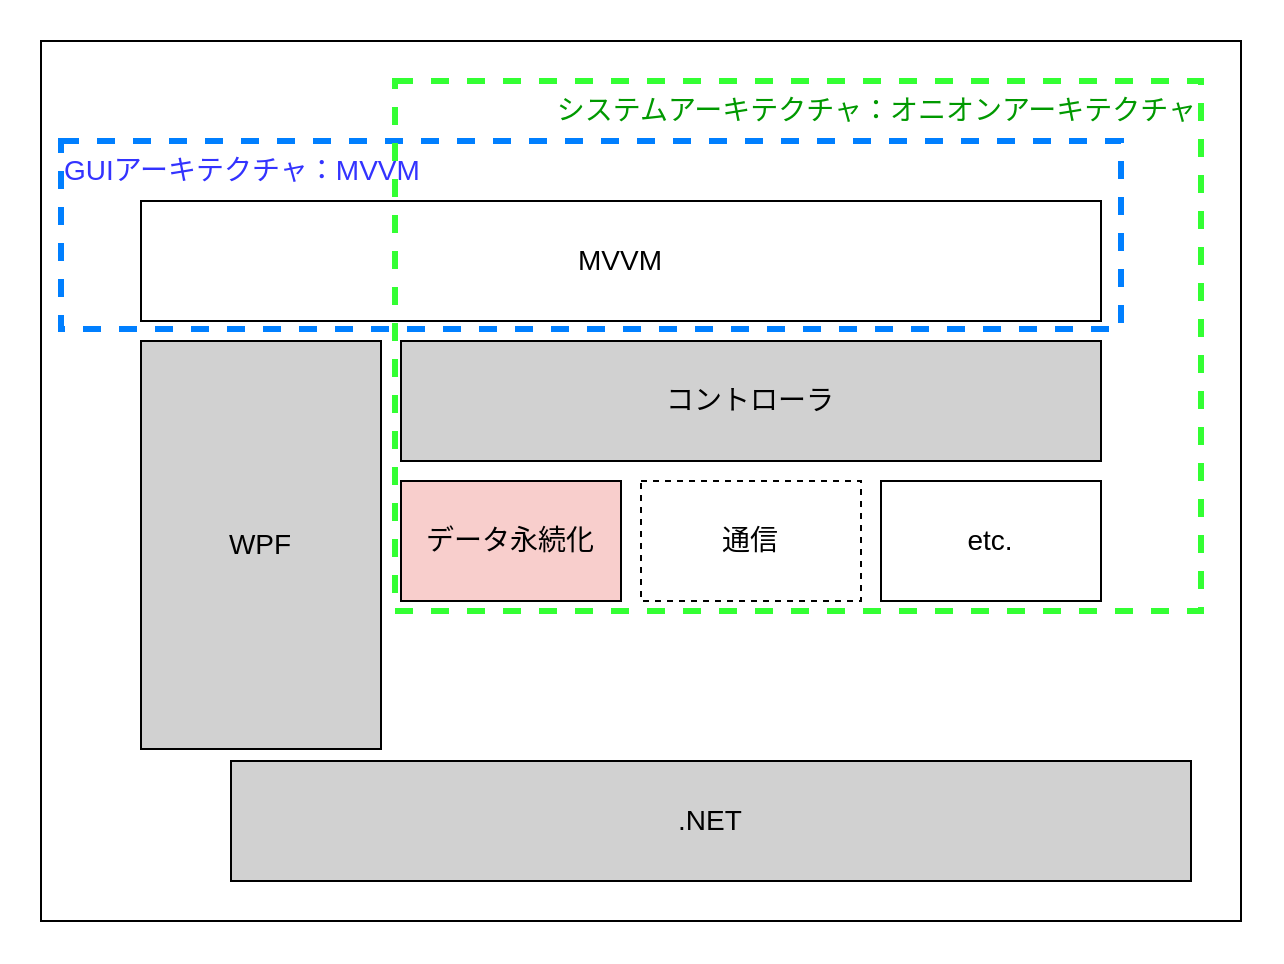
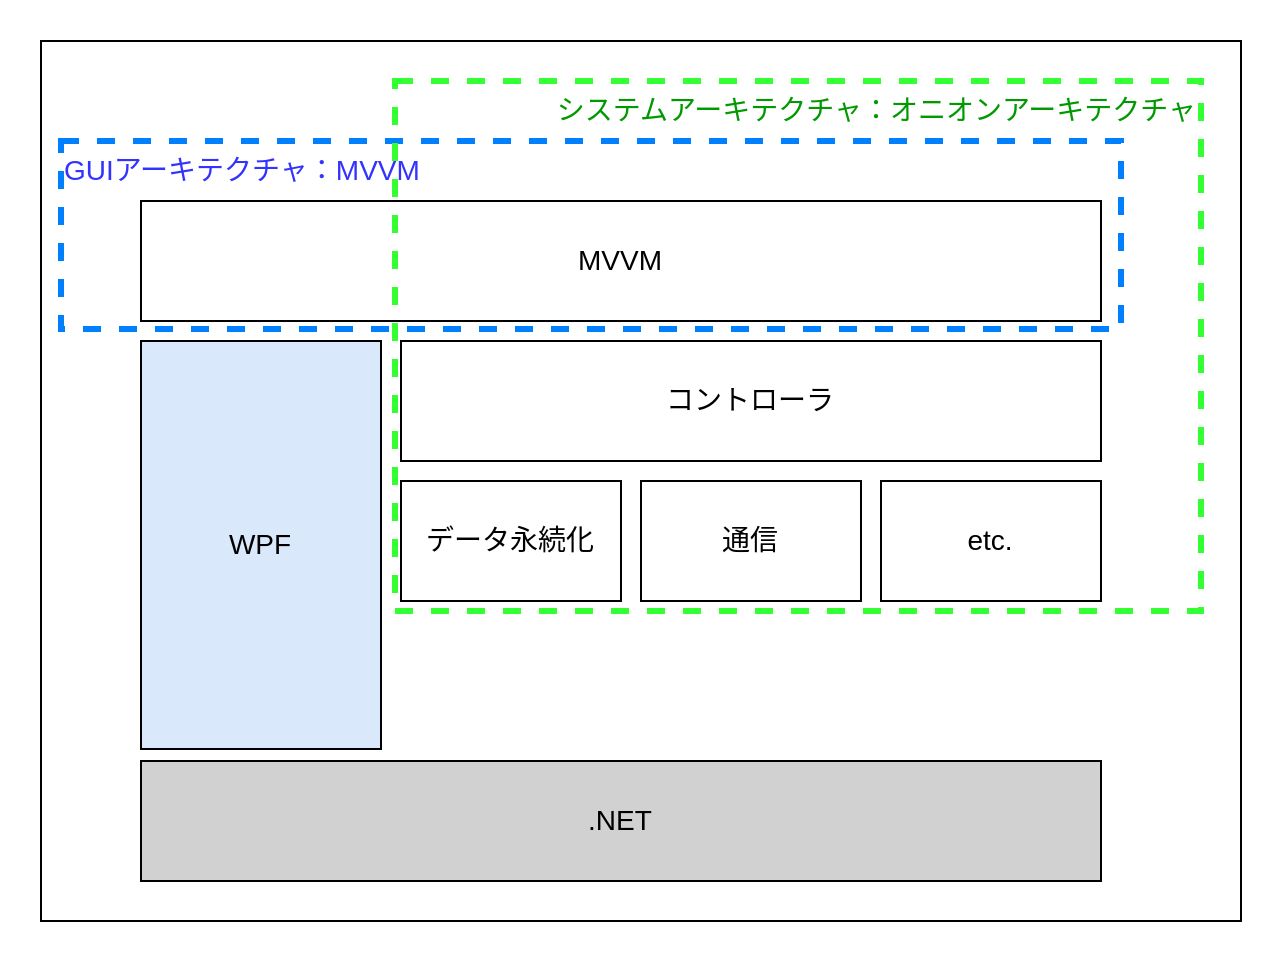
(751, 401) -> (751, 401)
(511, 541) -> (511, 541)
(751, 541) -> (751, 541)
(261, 545) -> (261, 545)
(711, 821) -> (621, 821)
